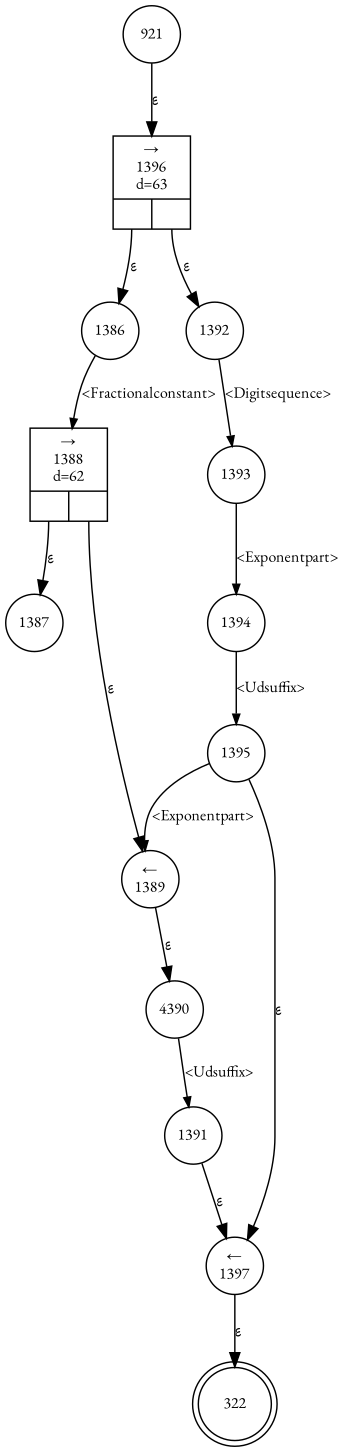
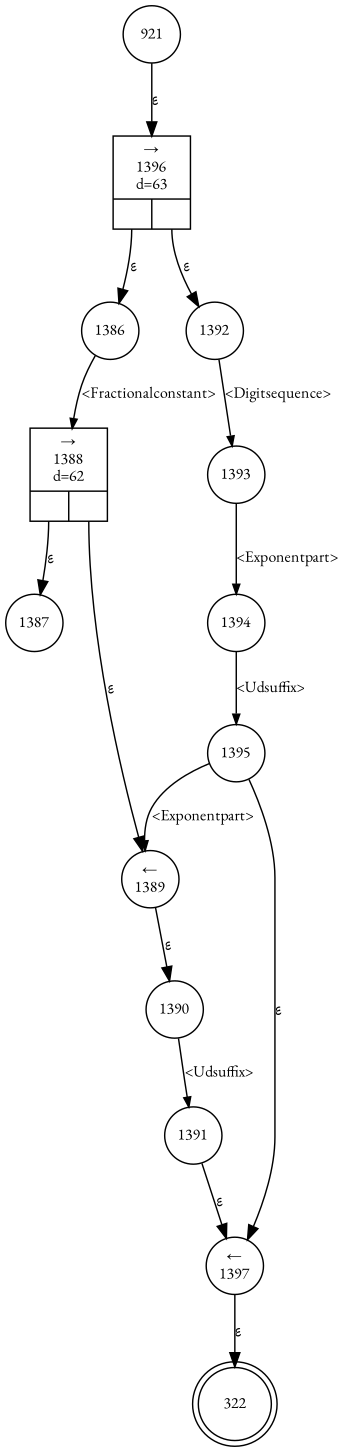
(175, 1010) -> (175, 1010)
